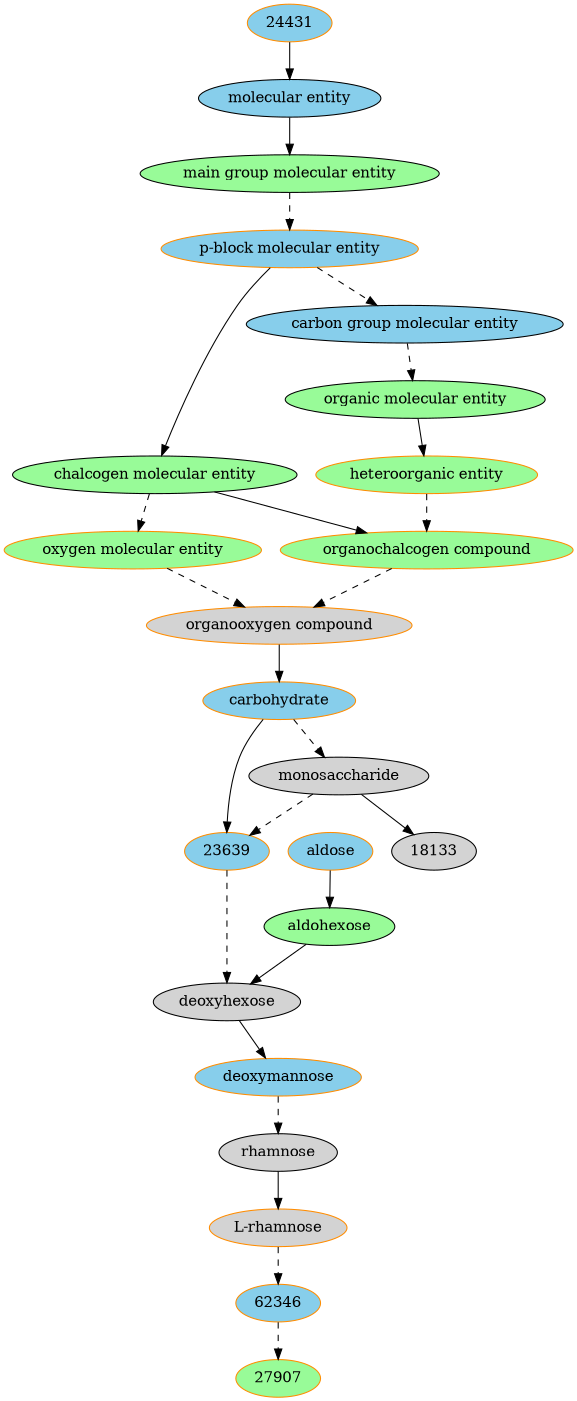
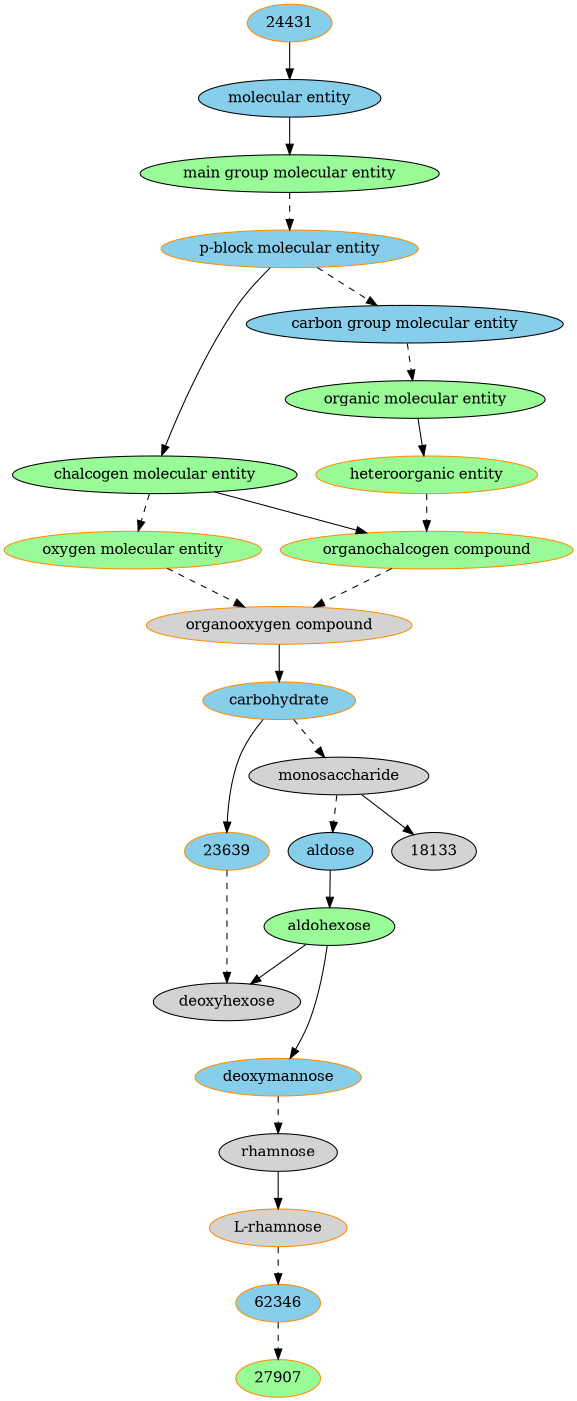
(286, 812) -> (335, 809)
(330, 851) -> (330, 851)
(249, 1035) -> (316, 999)
